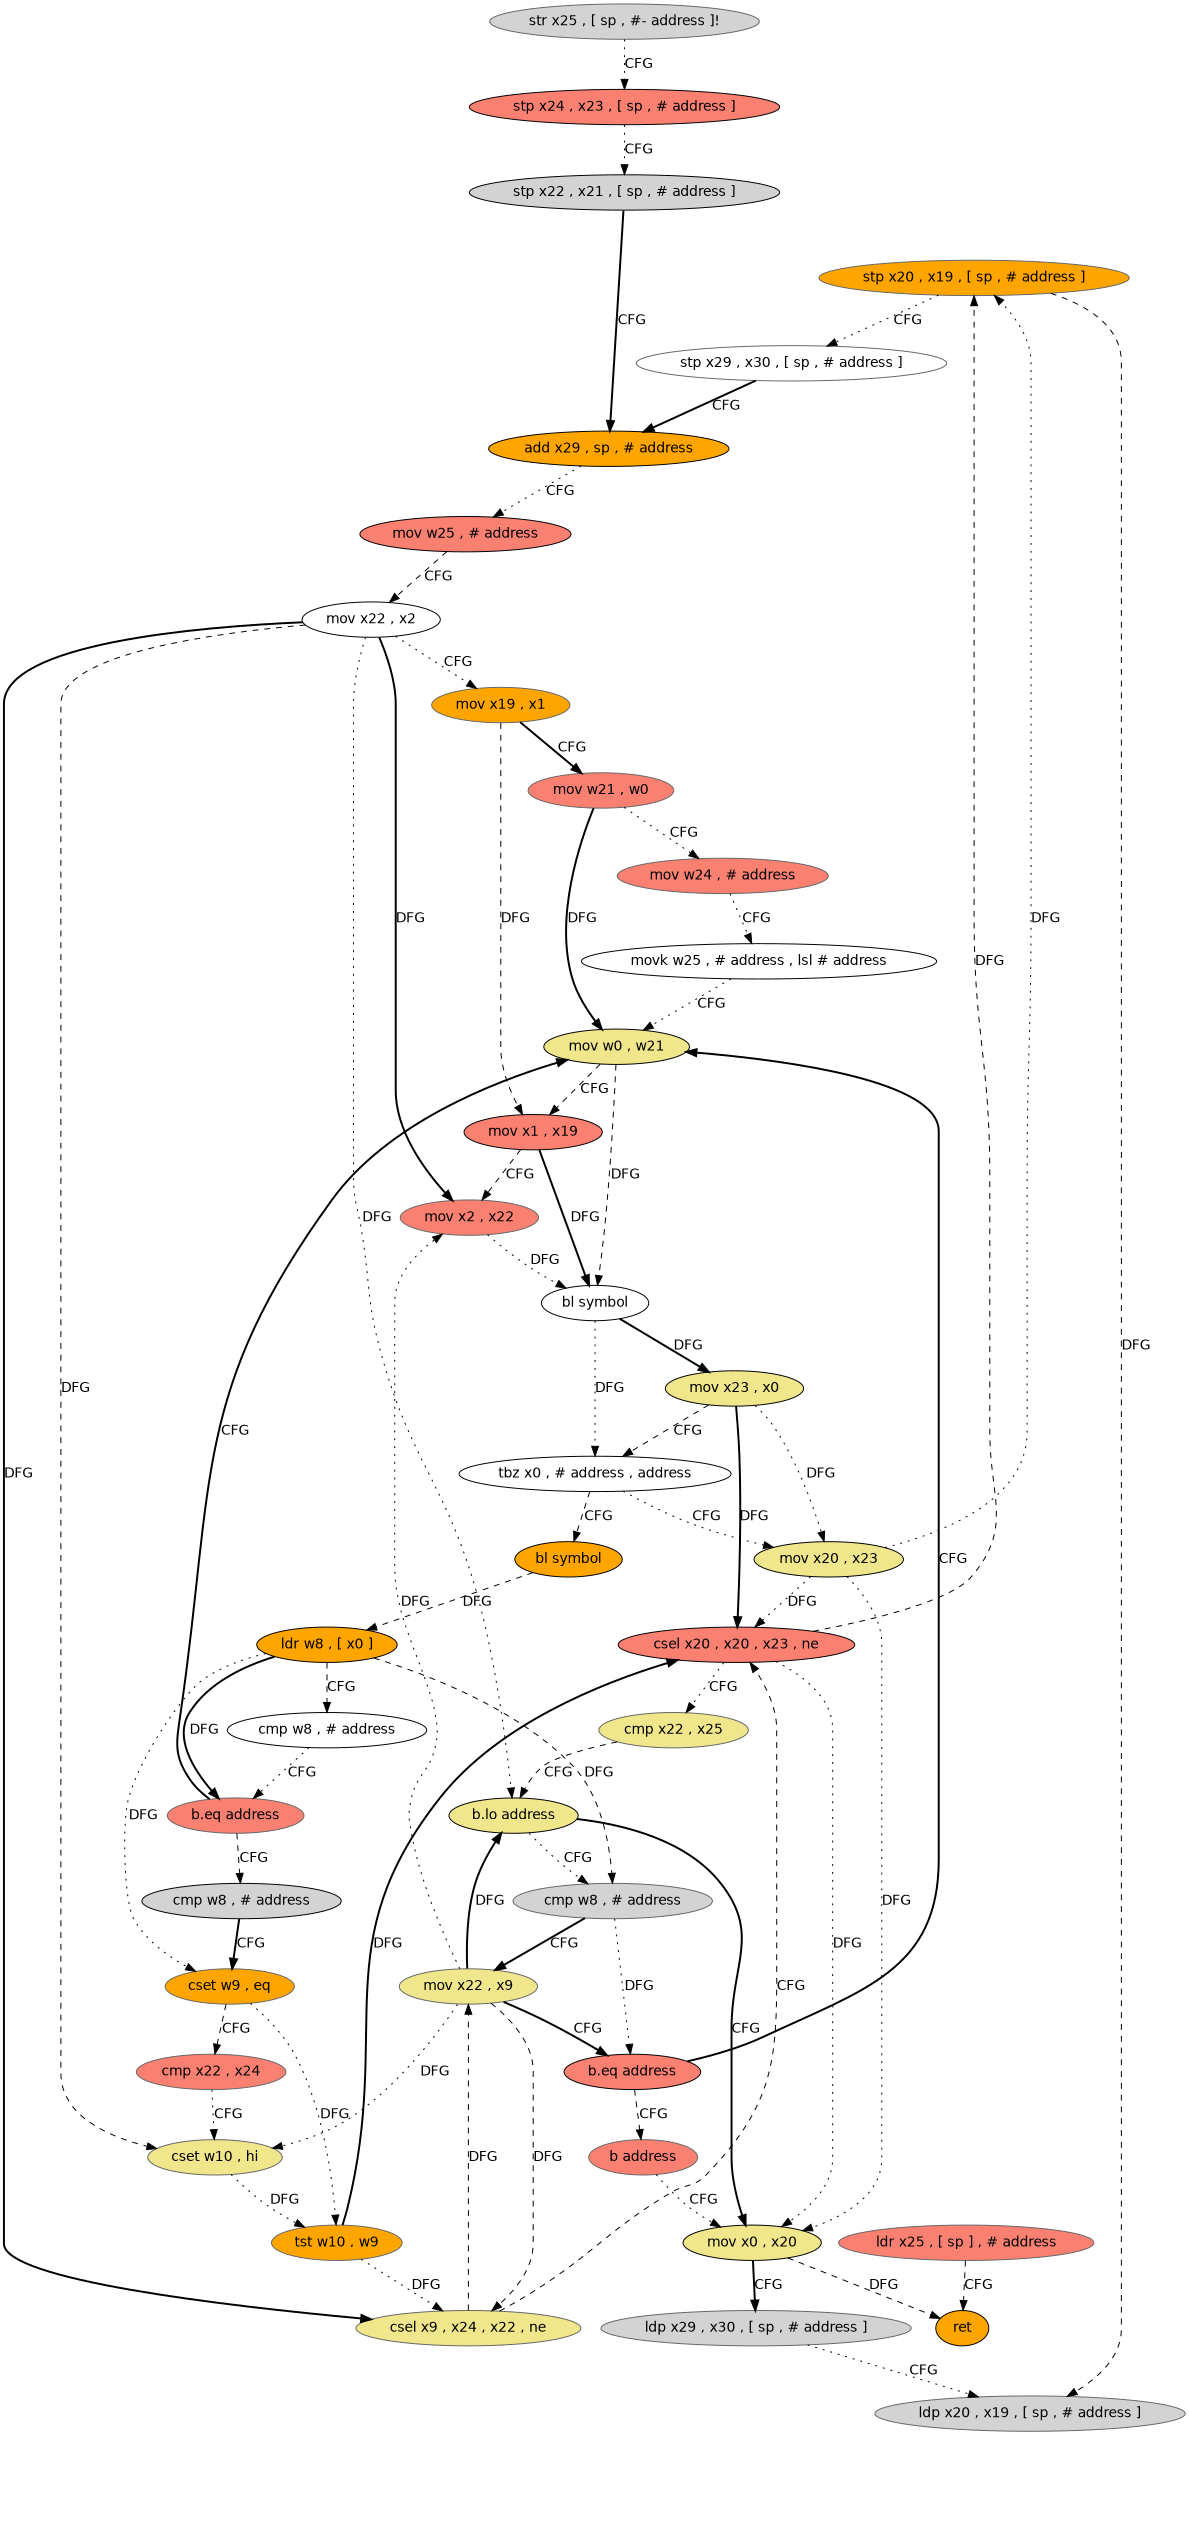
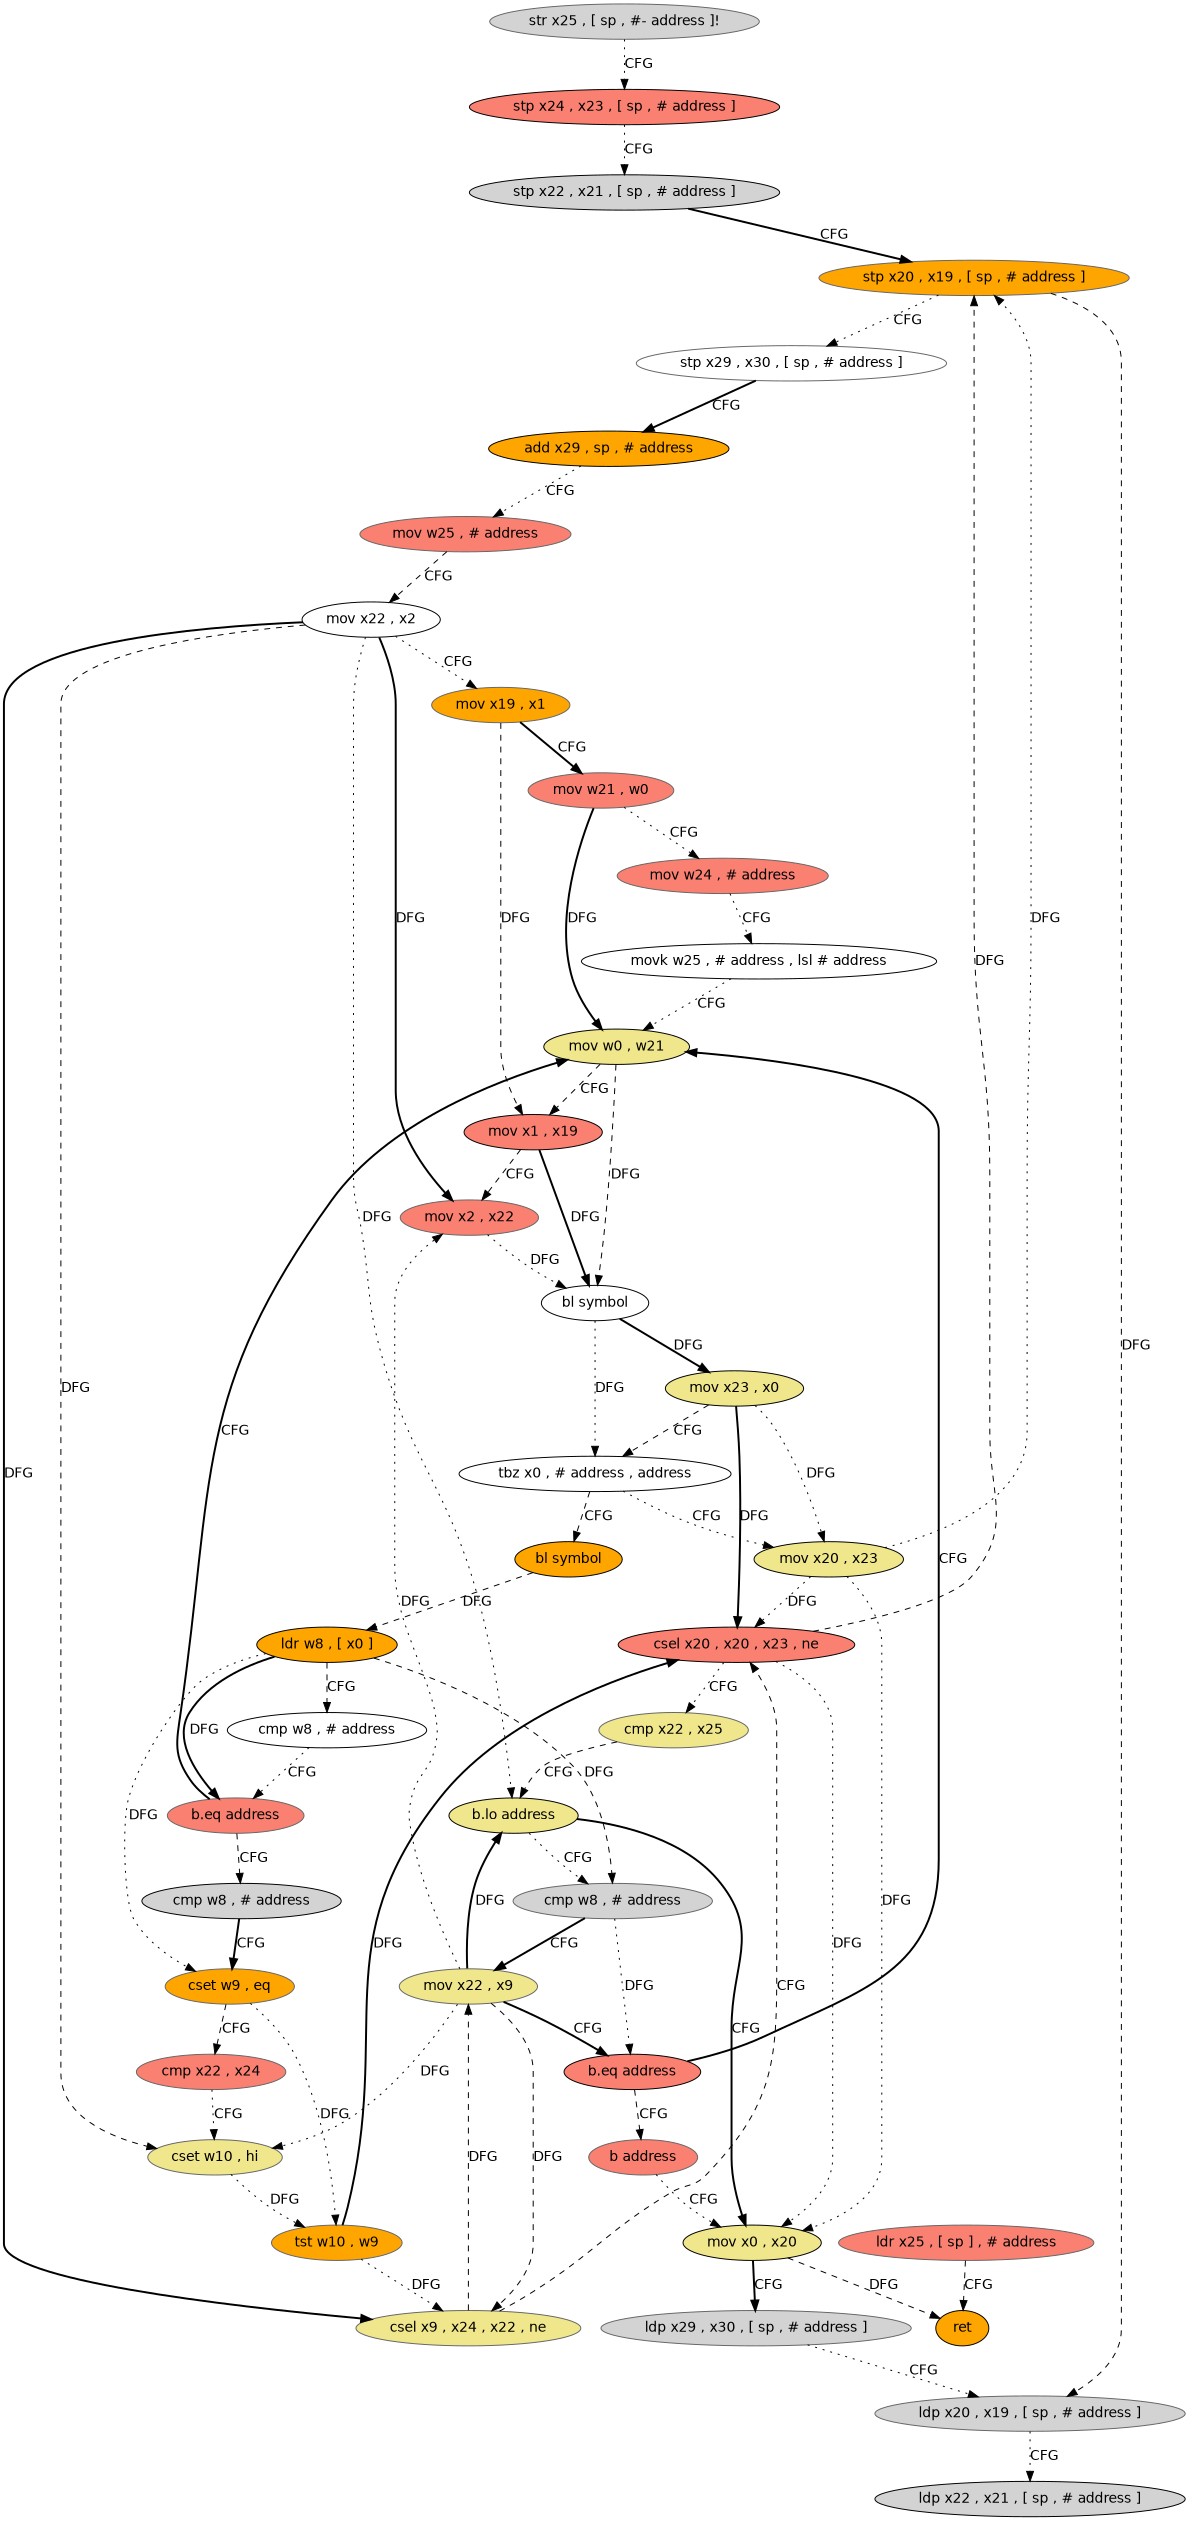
(617, 316) -> (794, 234)
(465, 534) -> (465, 534)
none -> (1030, 2499)
